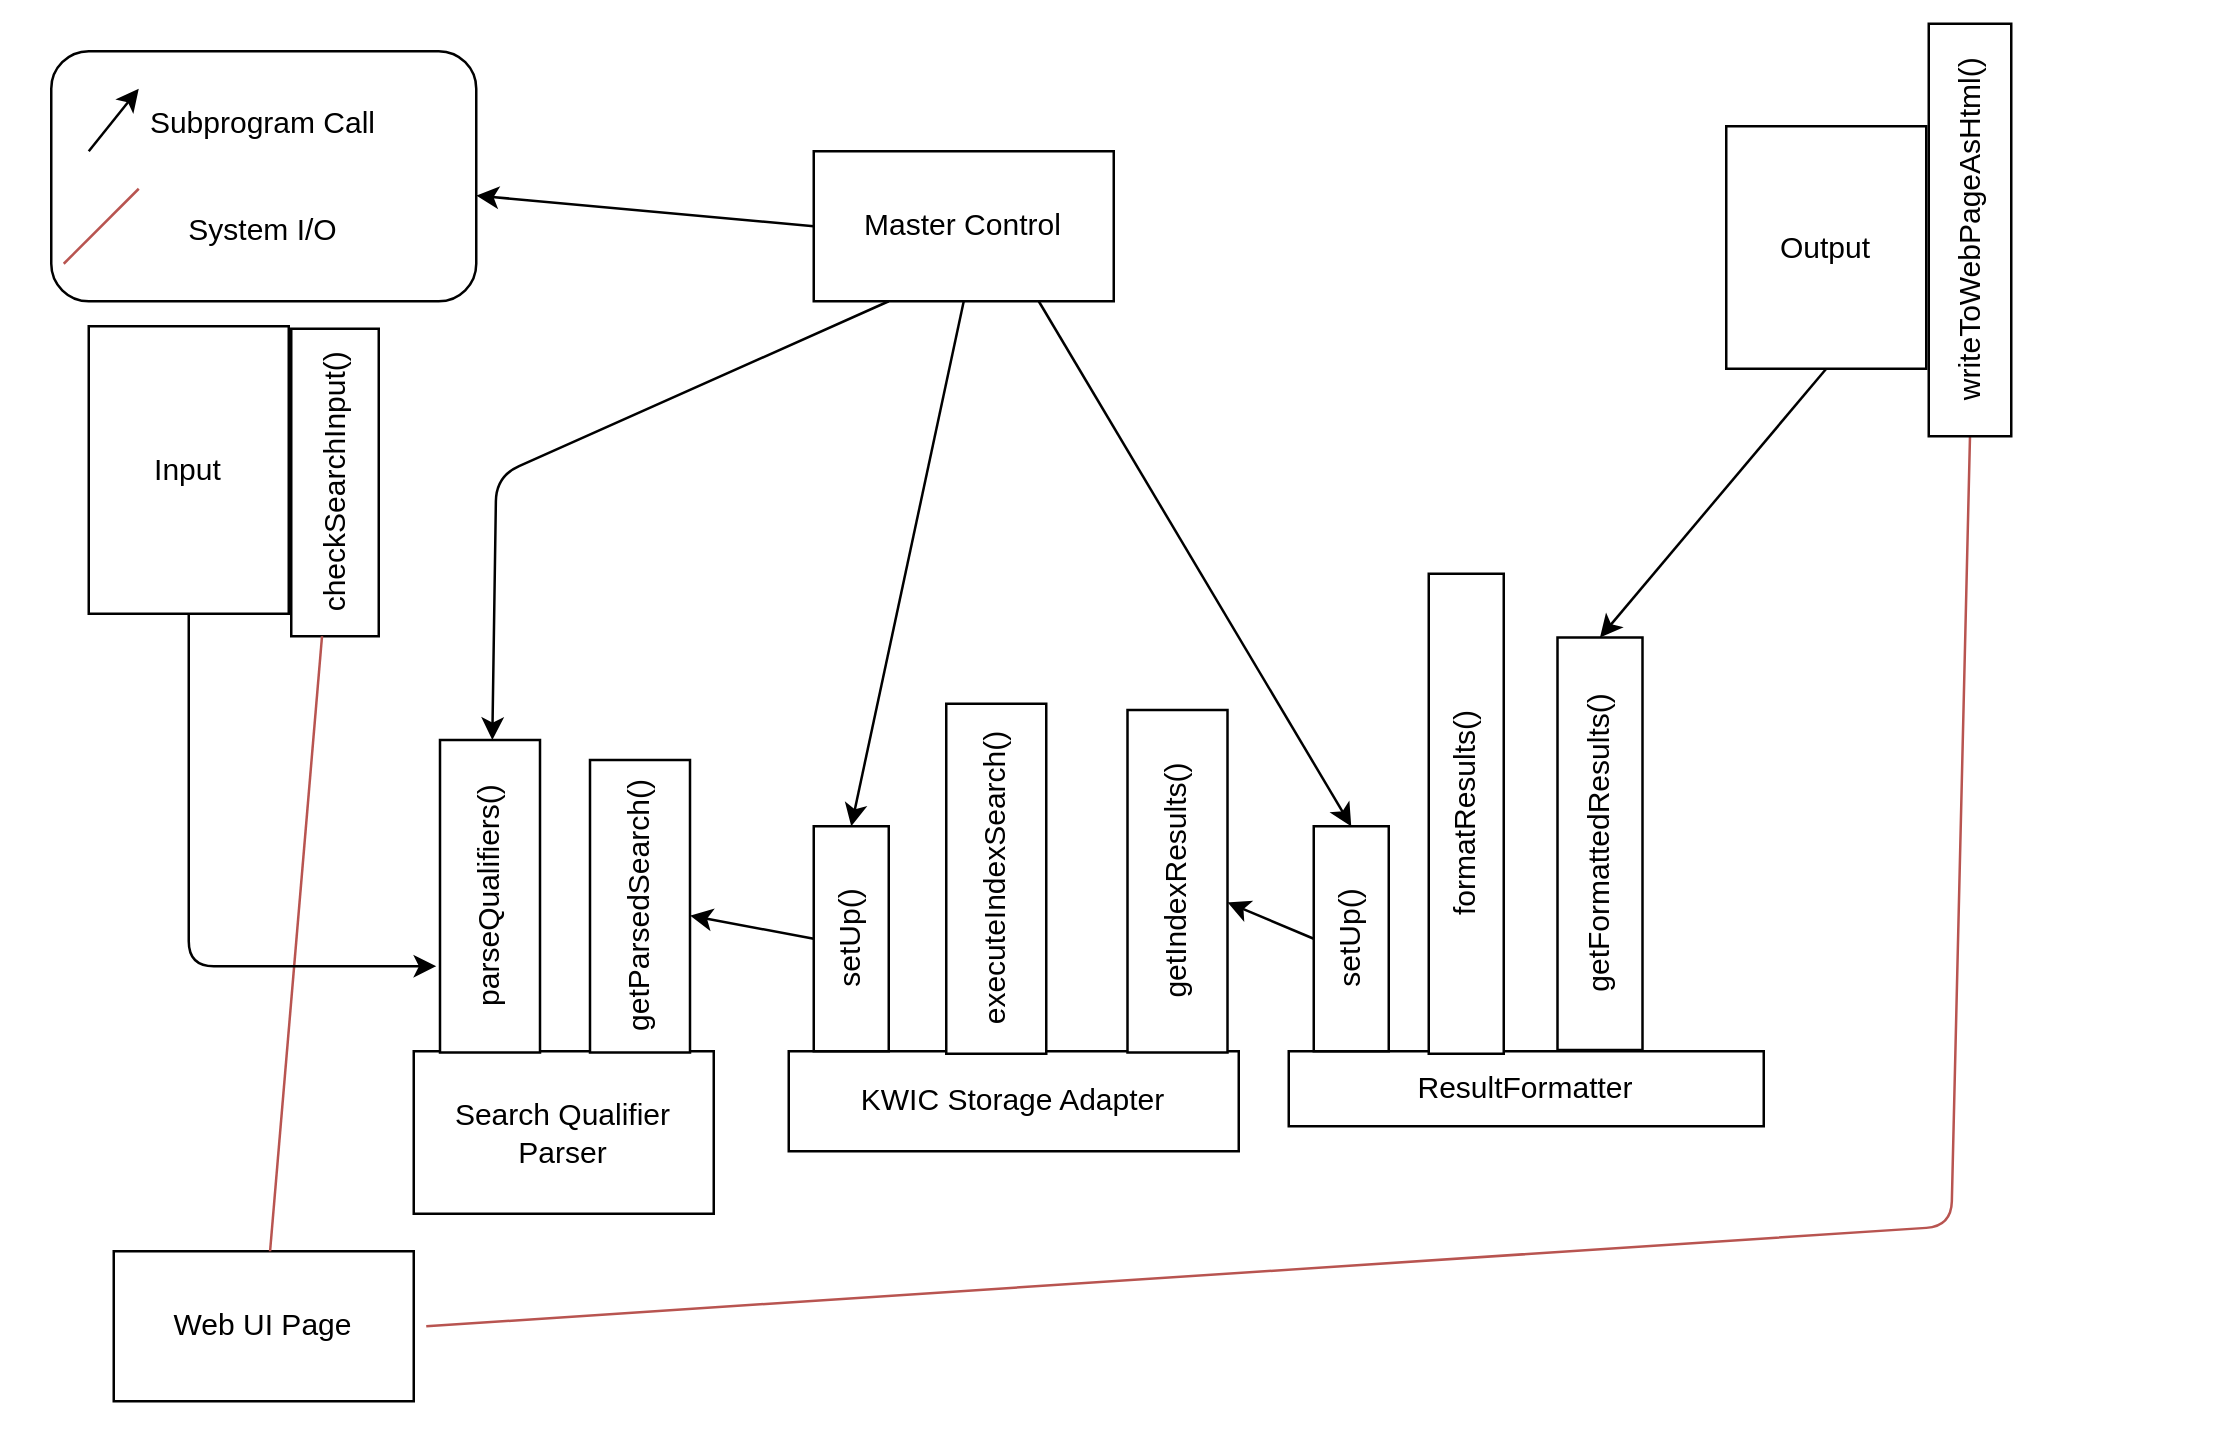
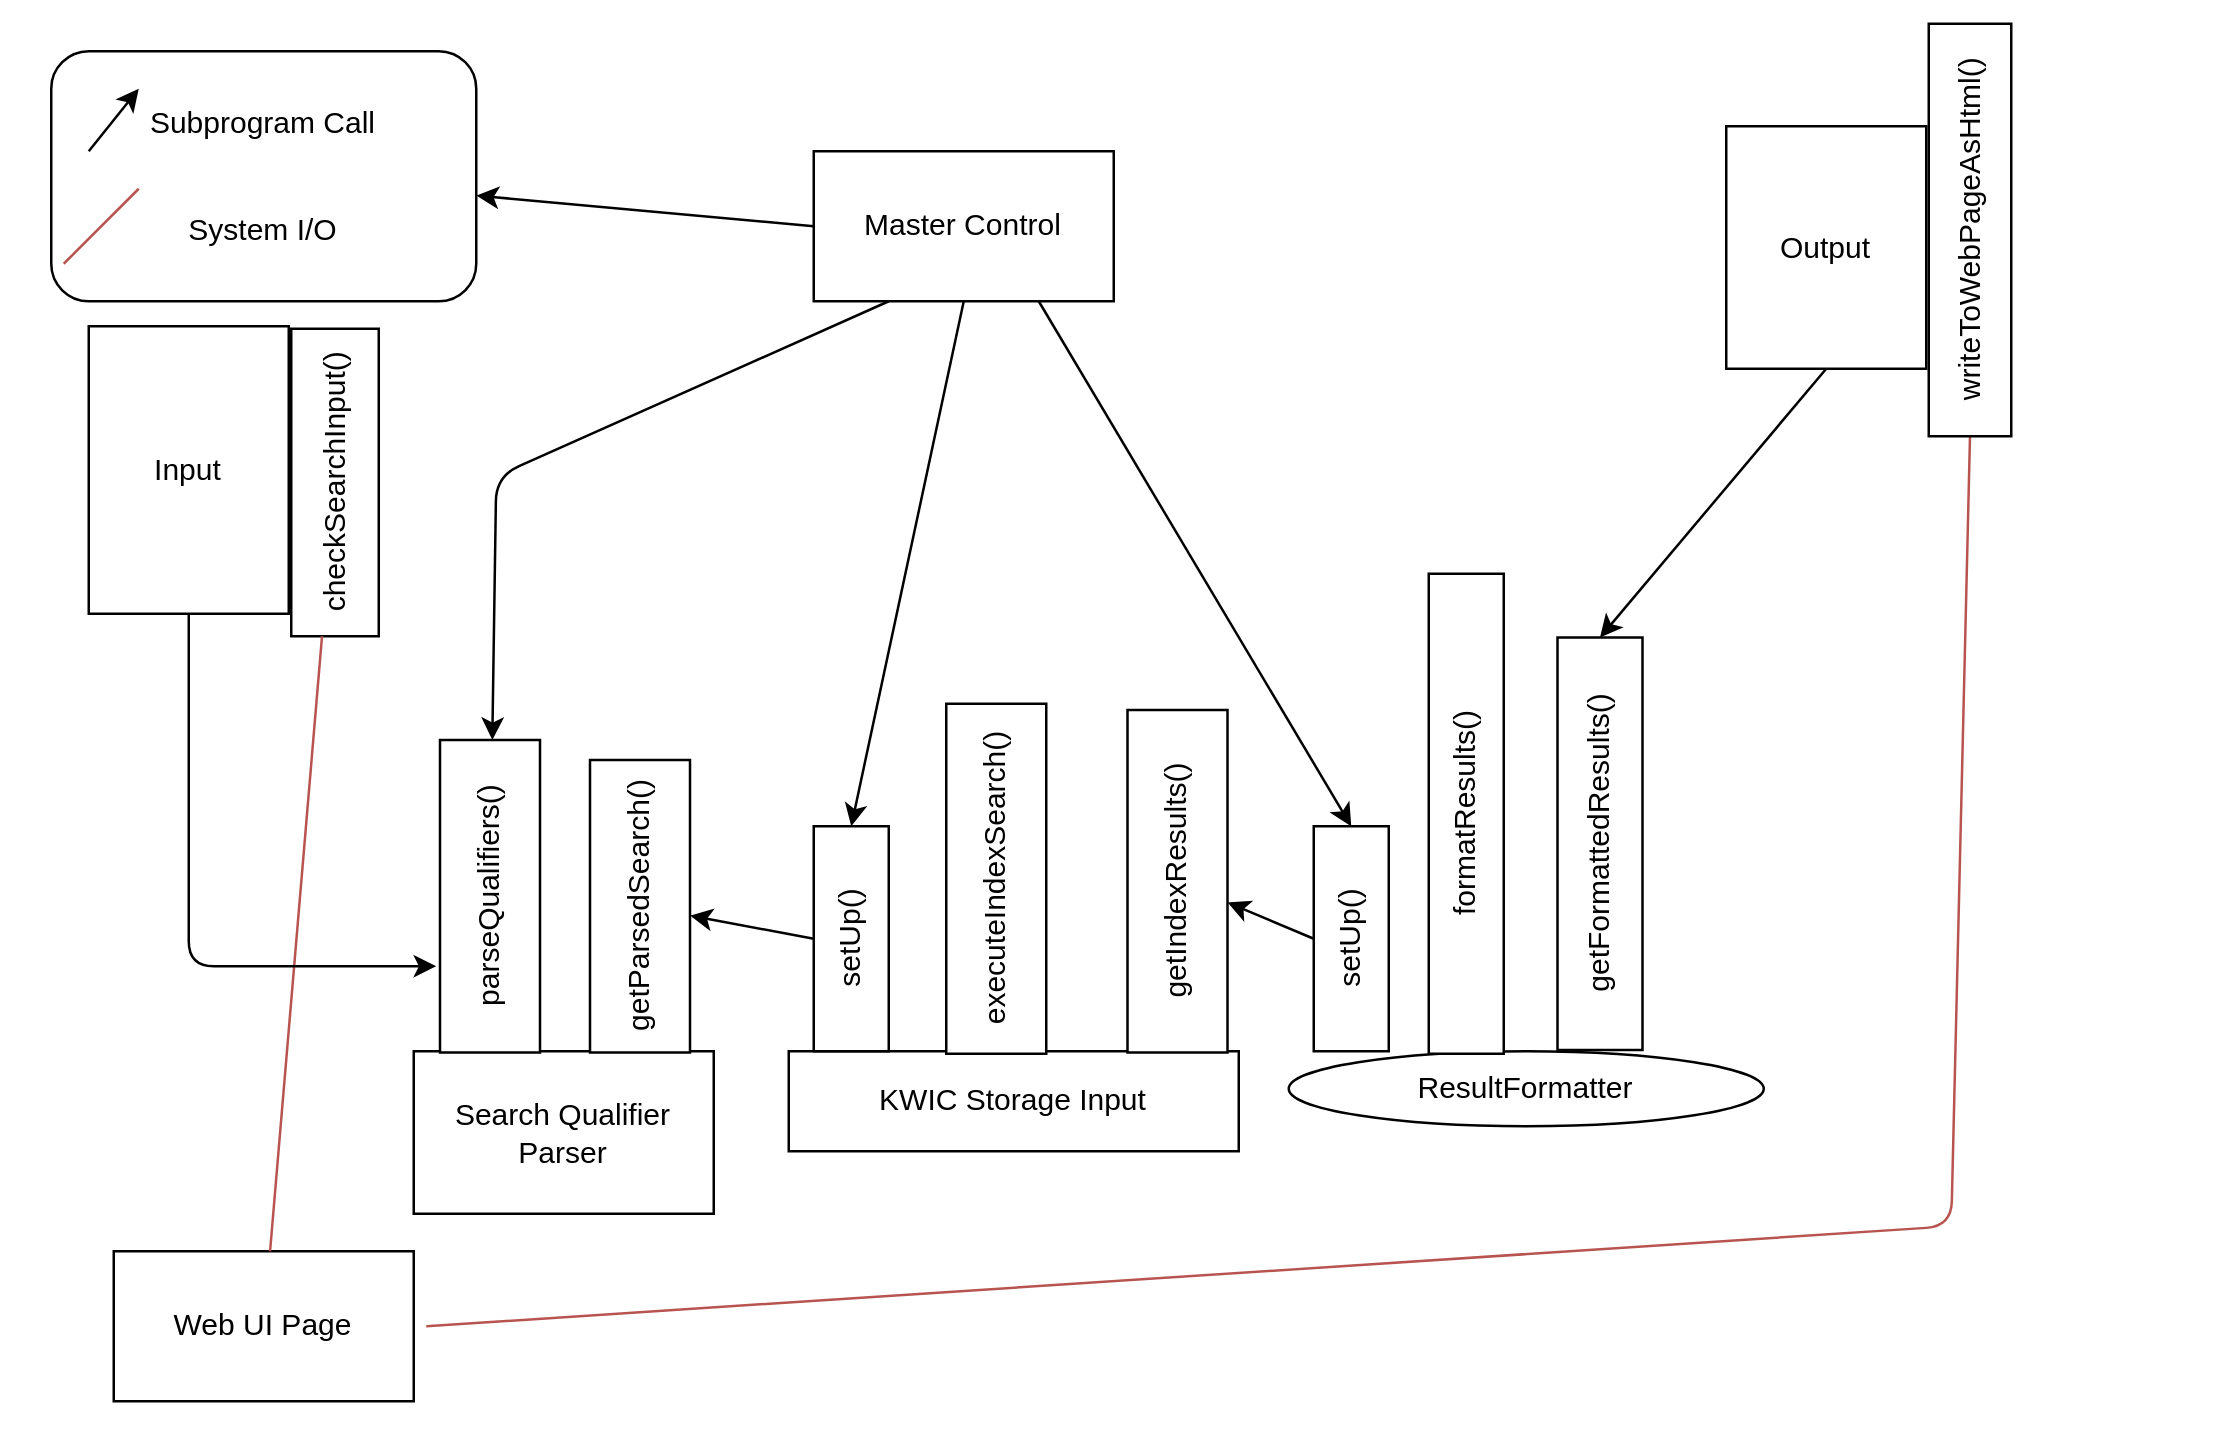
(1526, 1089) -> (1526, 1089)
(1014, 1101) -> (1014, 1101)
